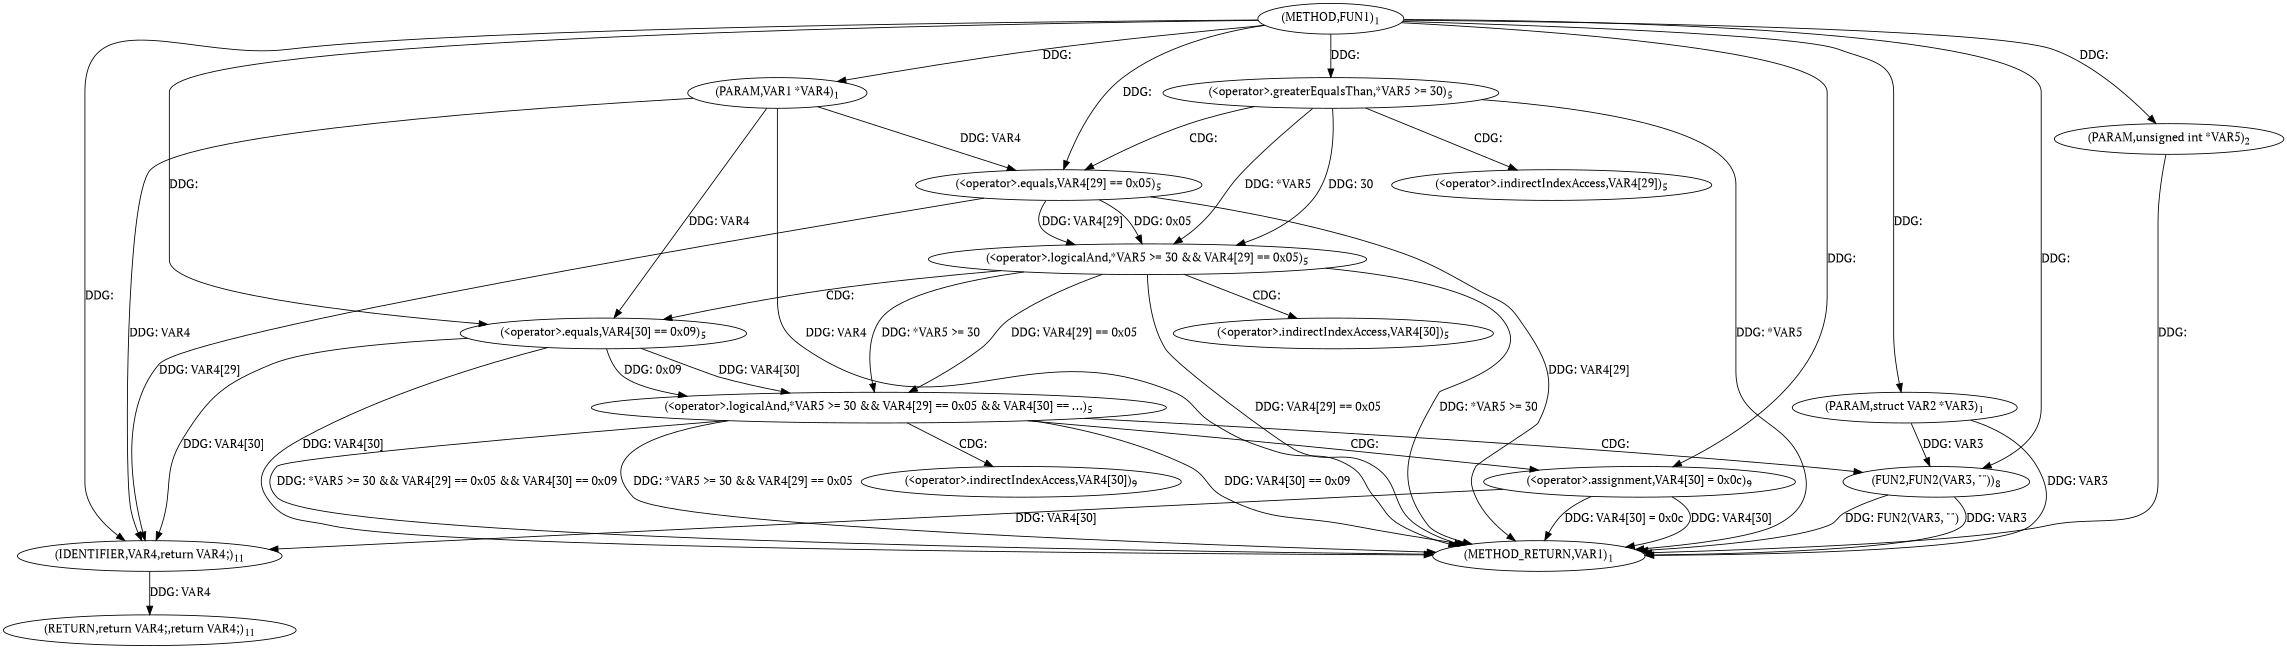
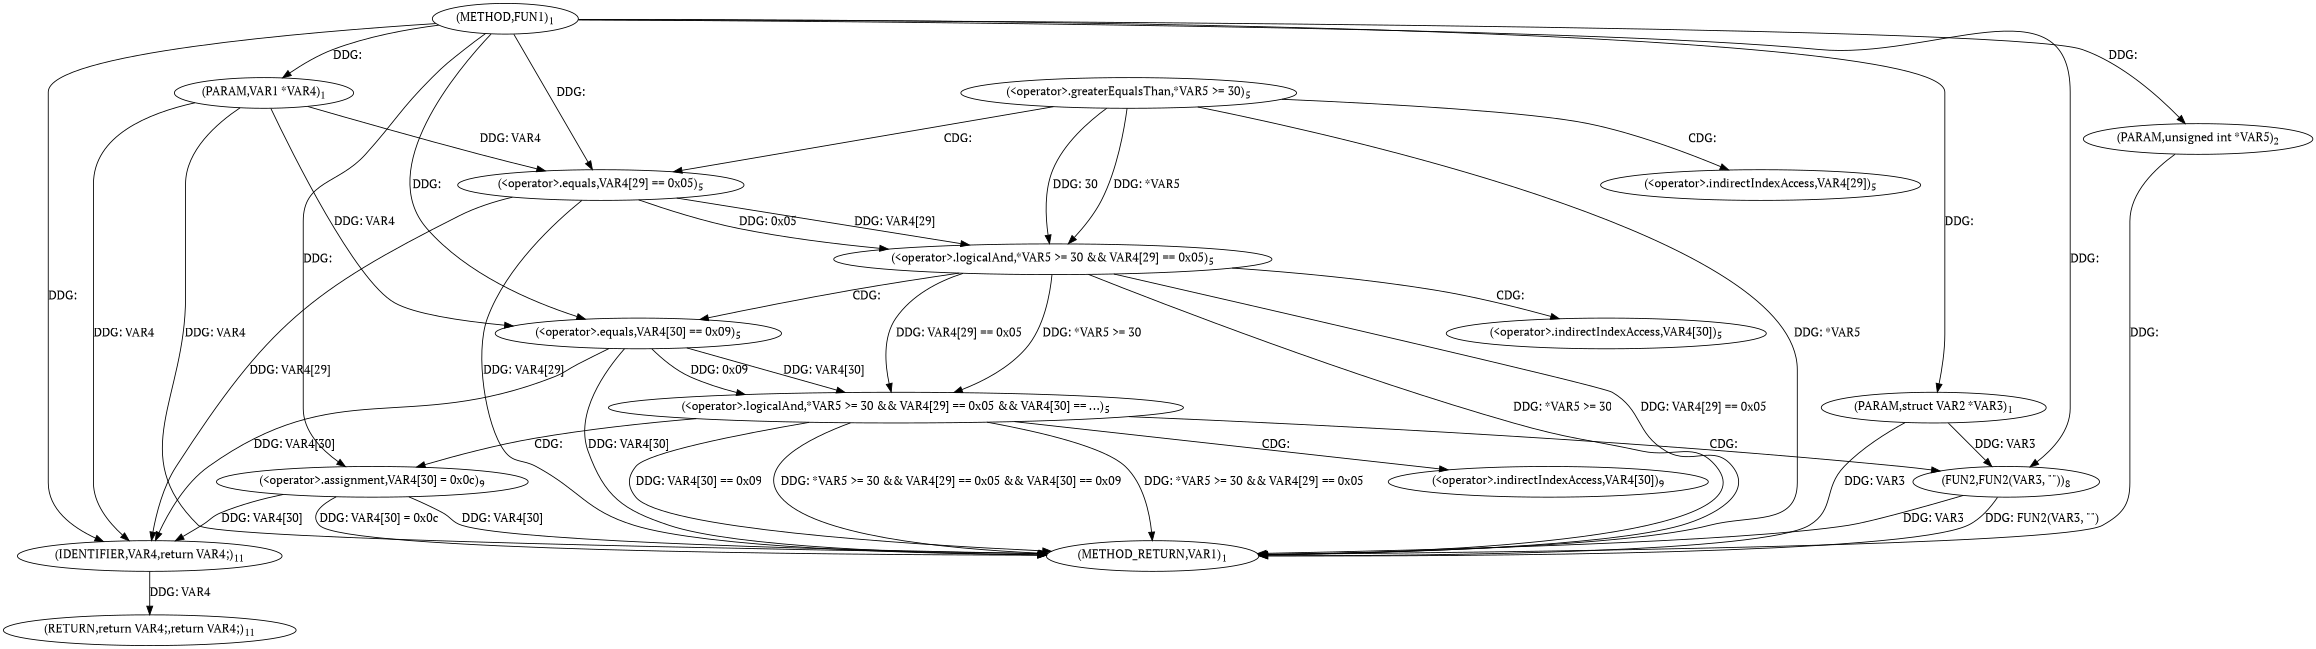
(1331, 52) -> none
